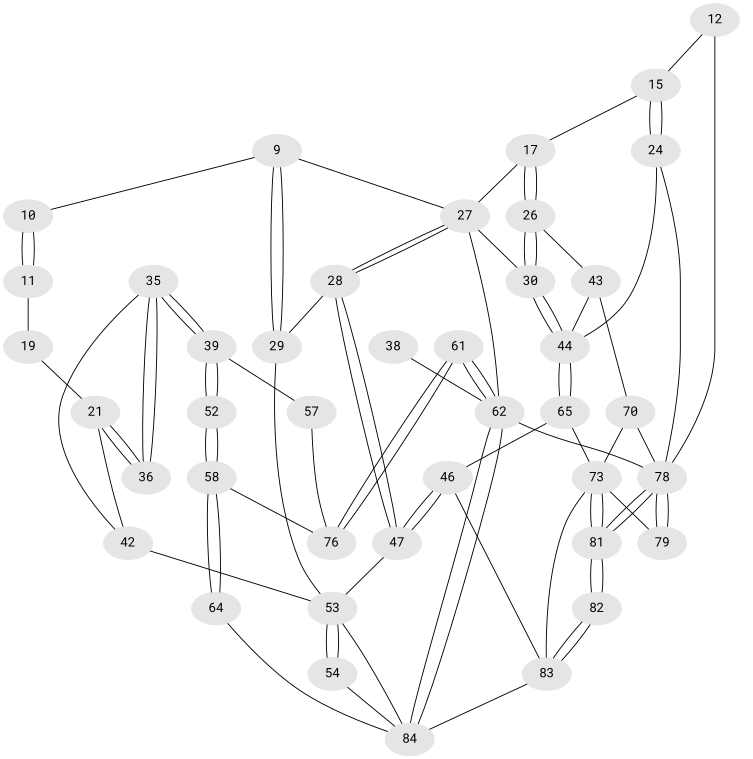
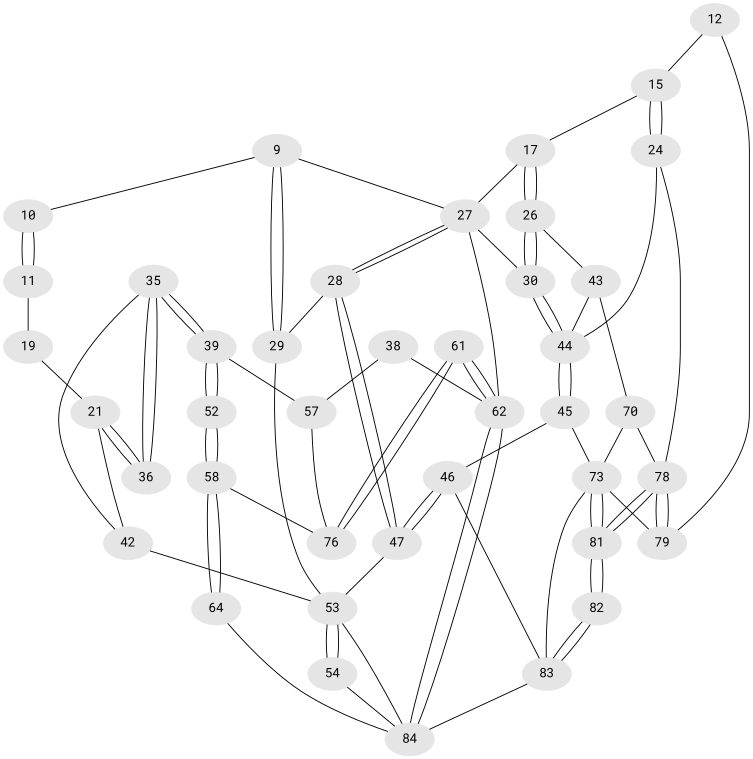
(715, 254) -> (749, 293)
none -> (358, 376)
(565, 412) -> (565, 412)
(571, 442) -> none
